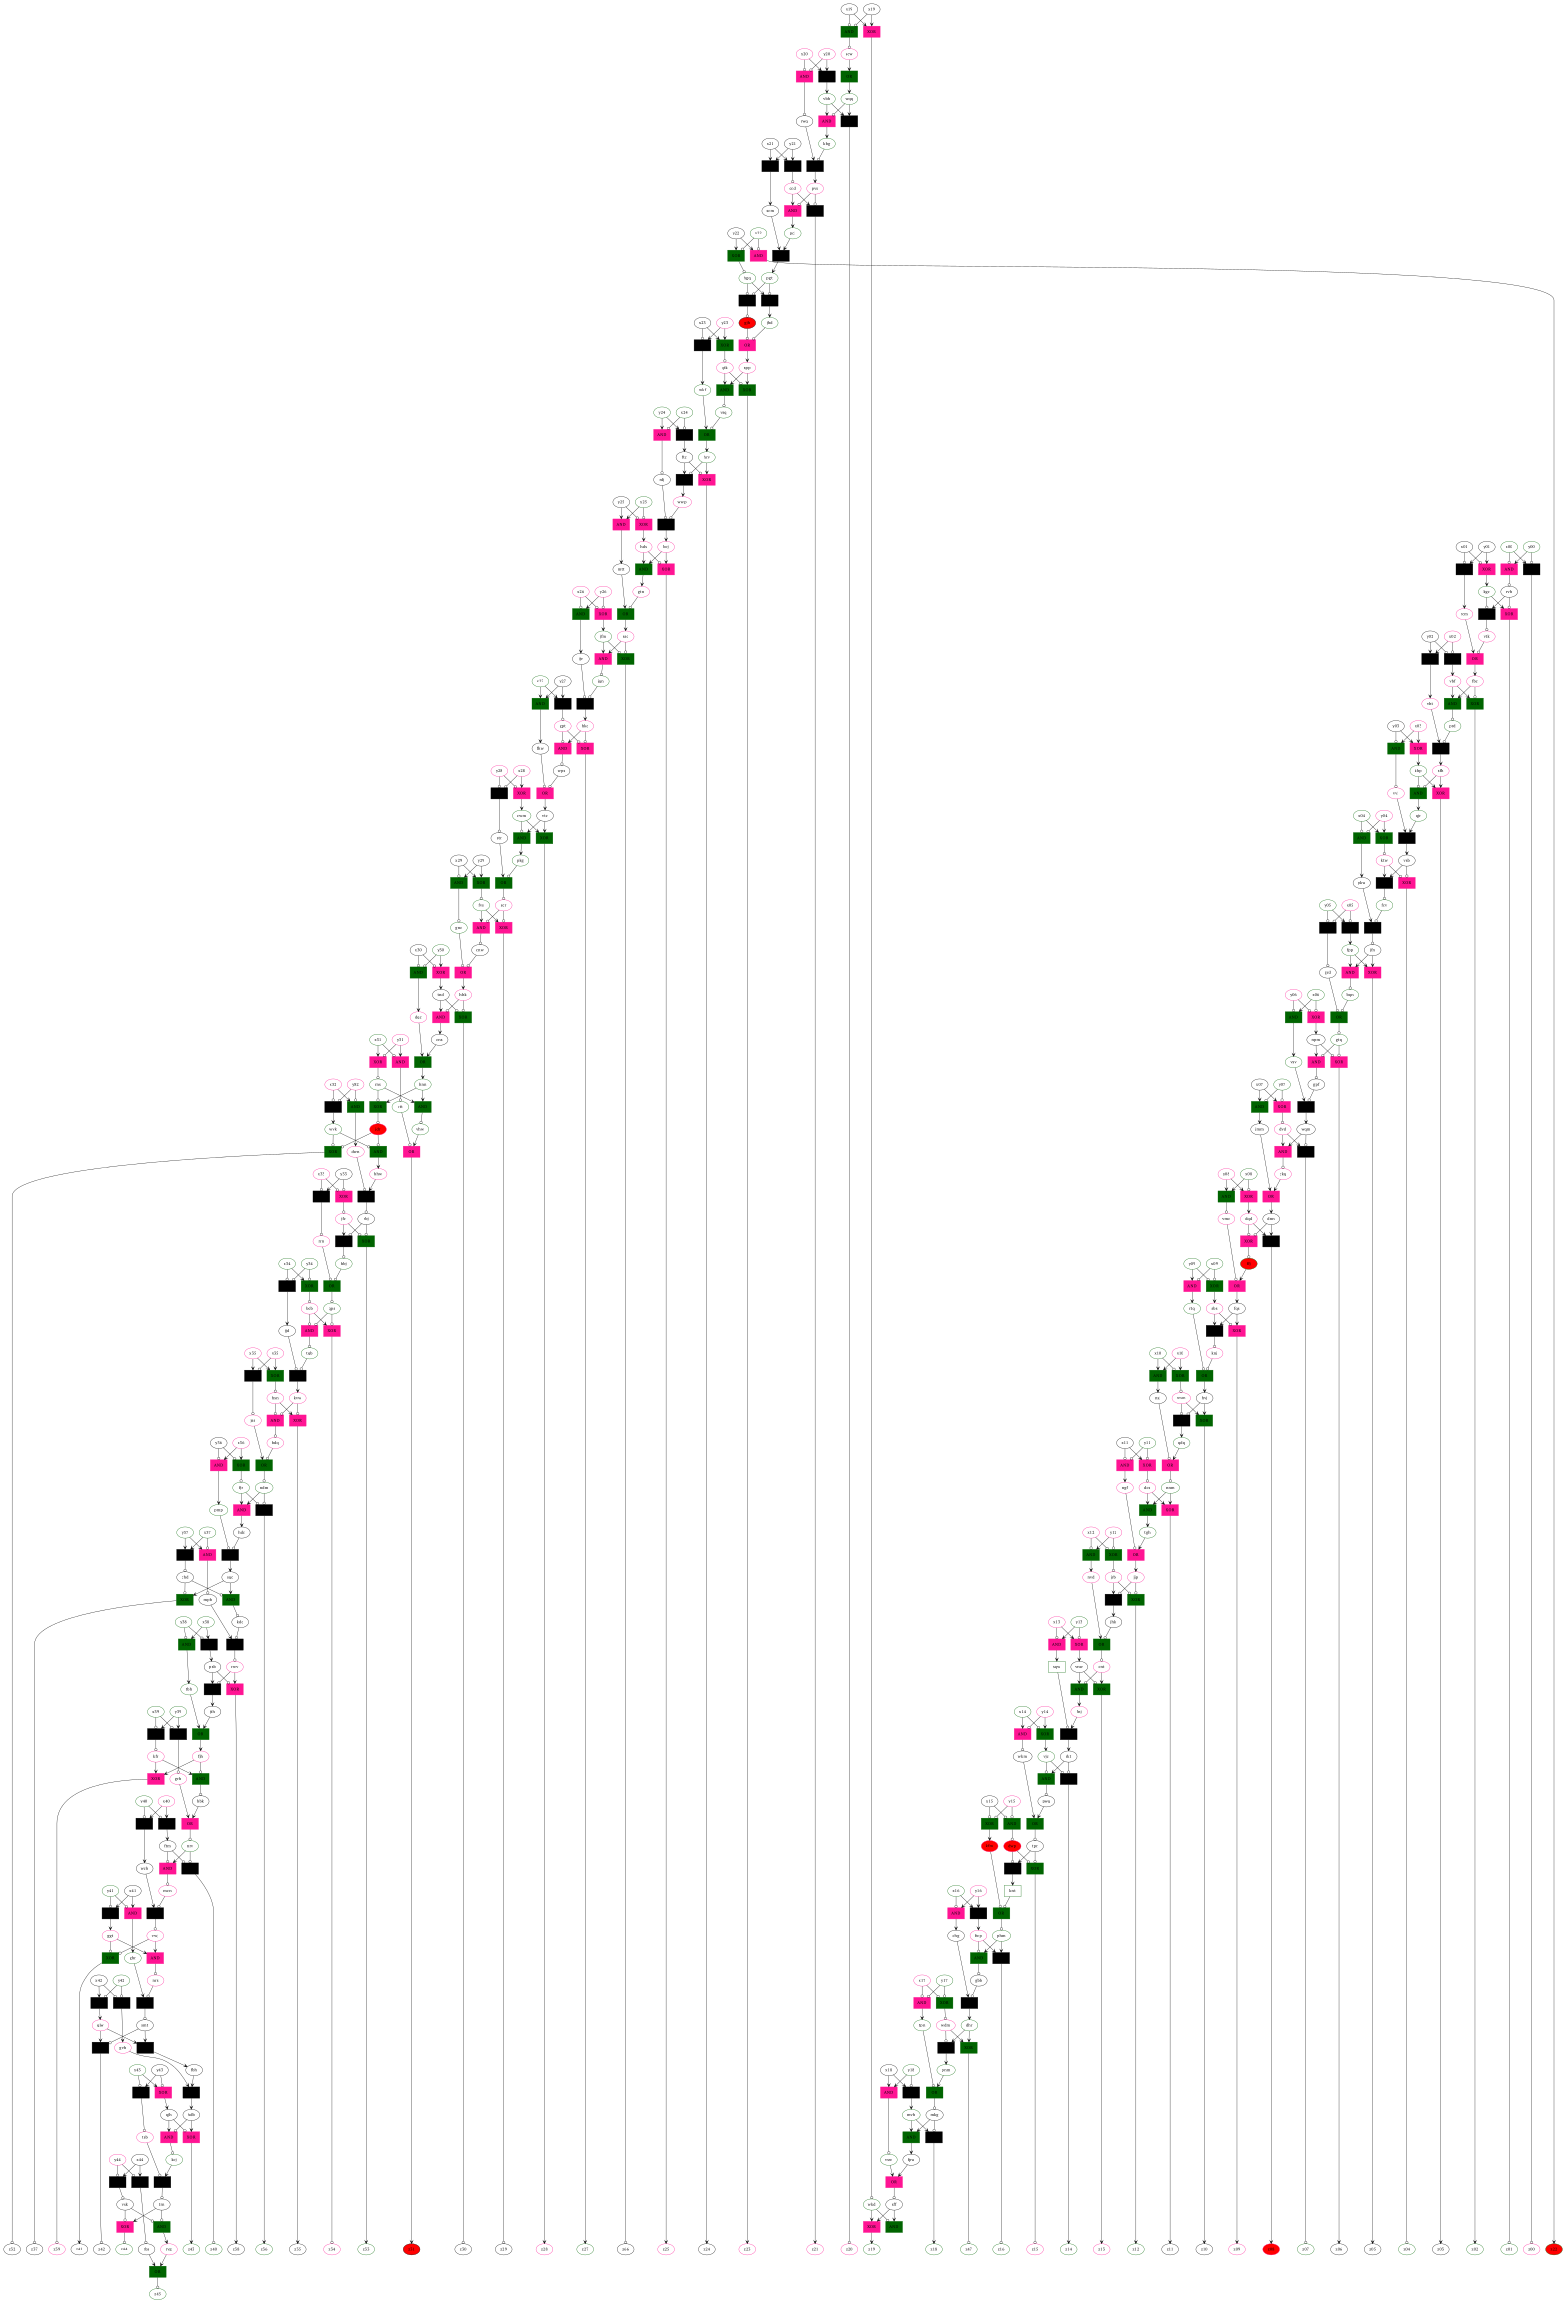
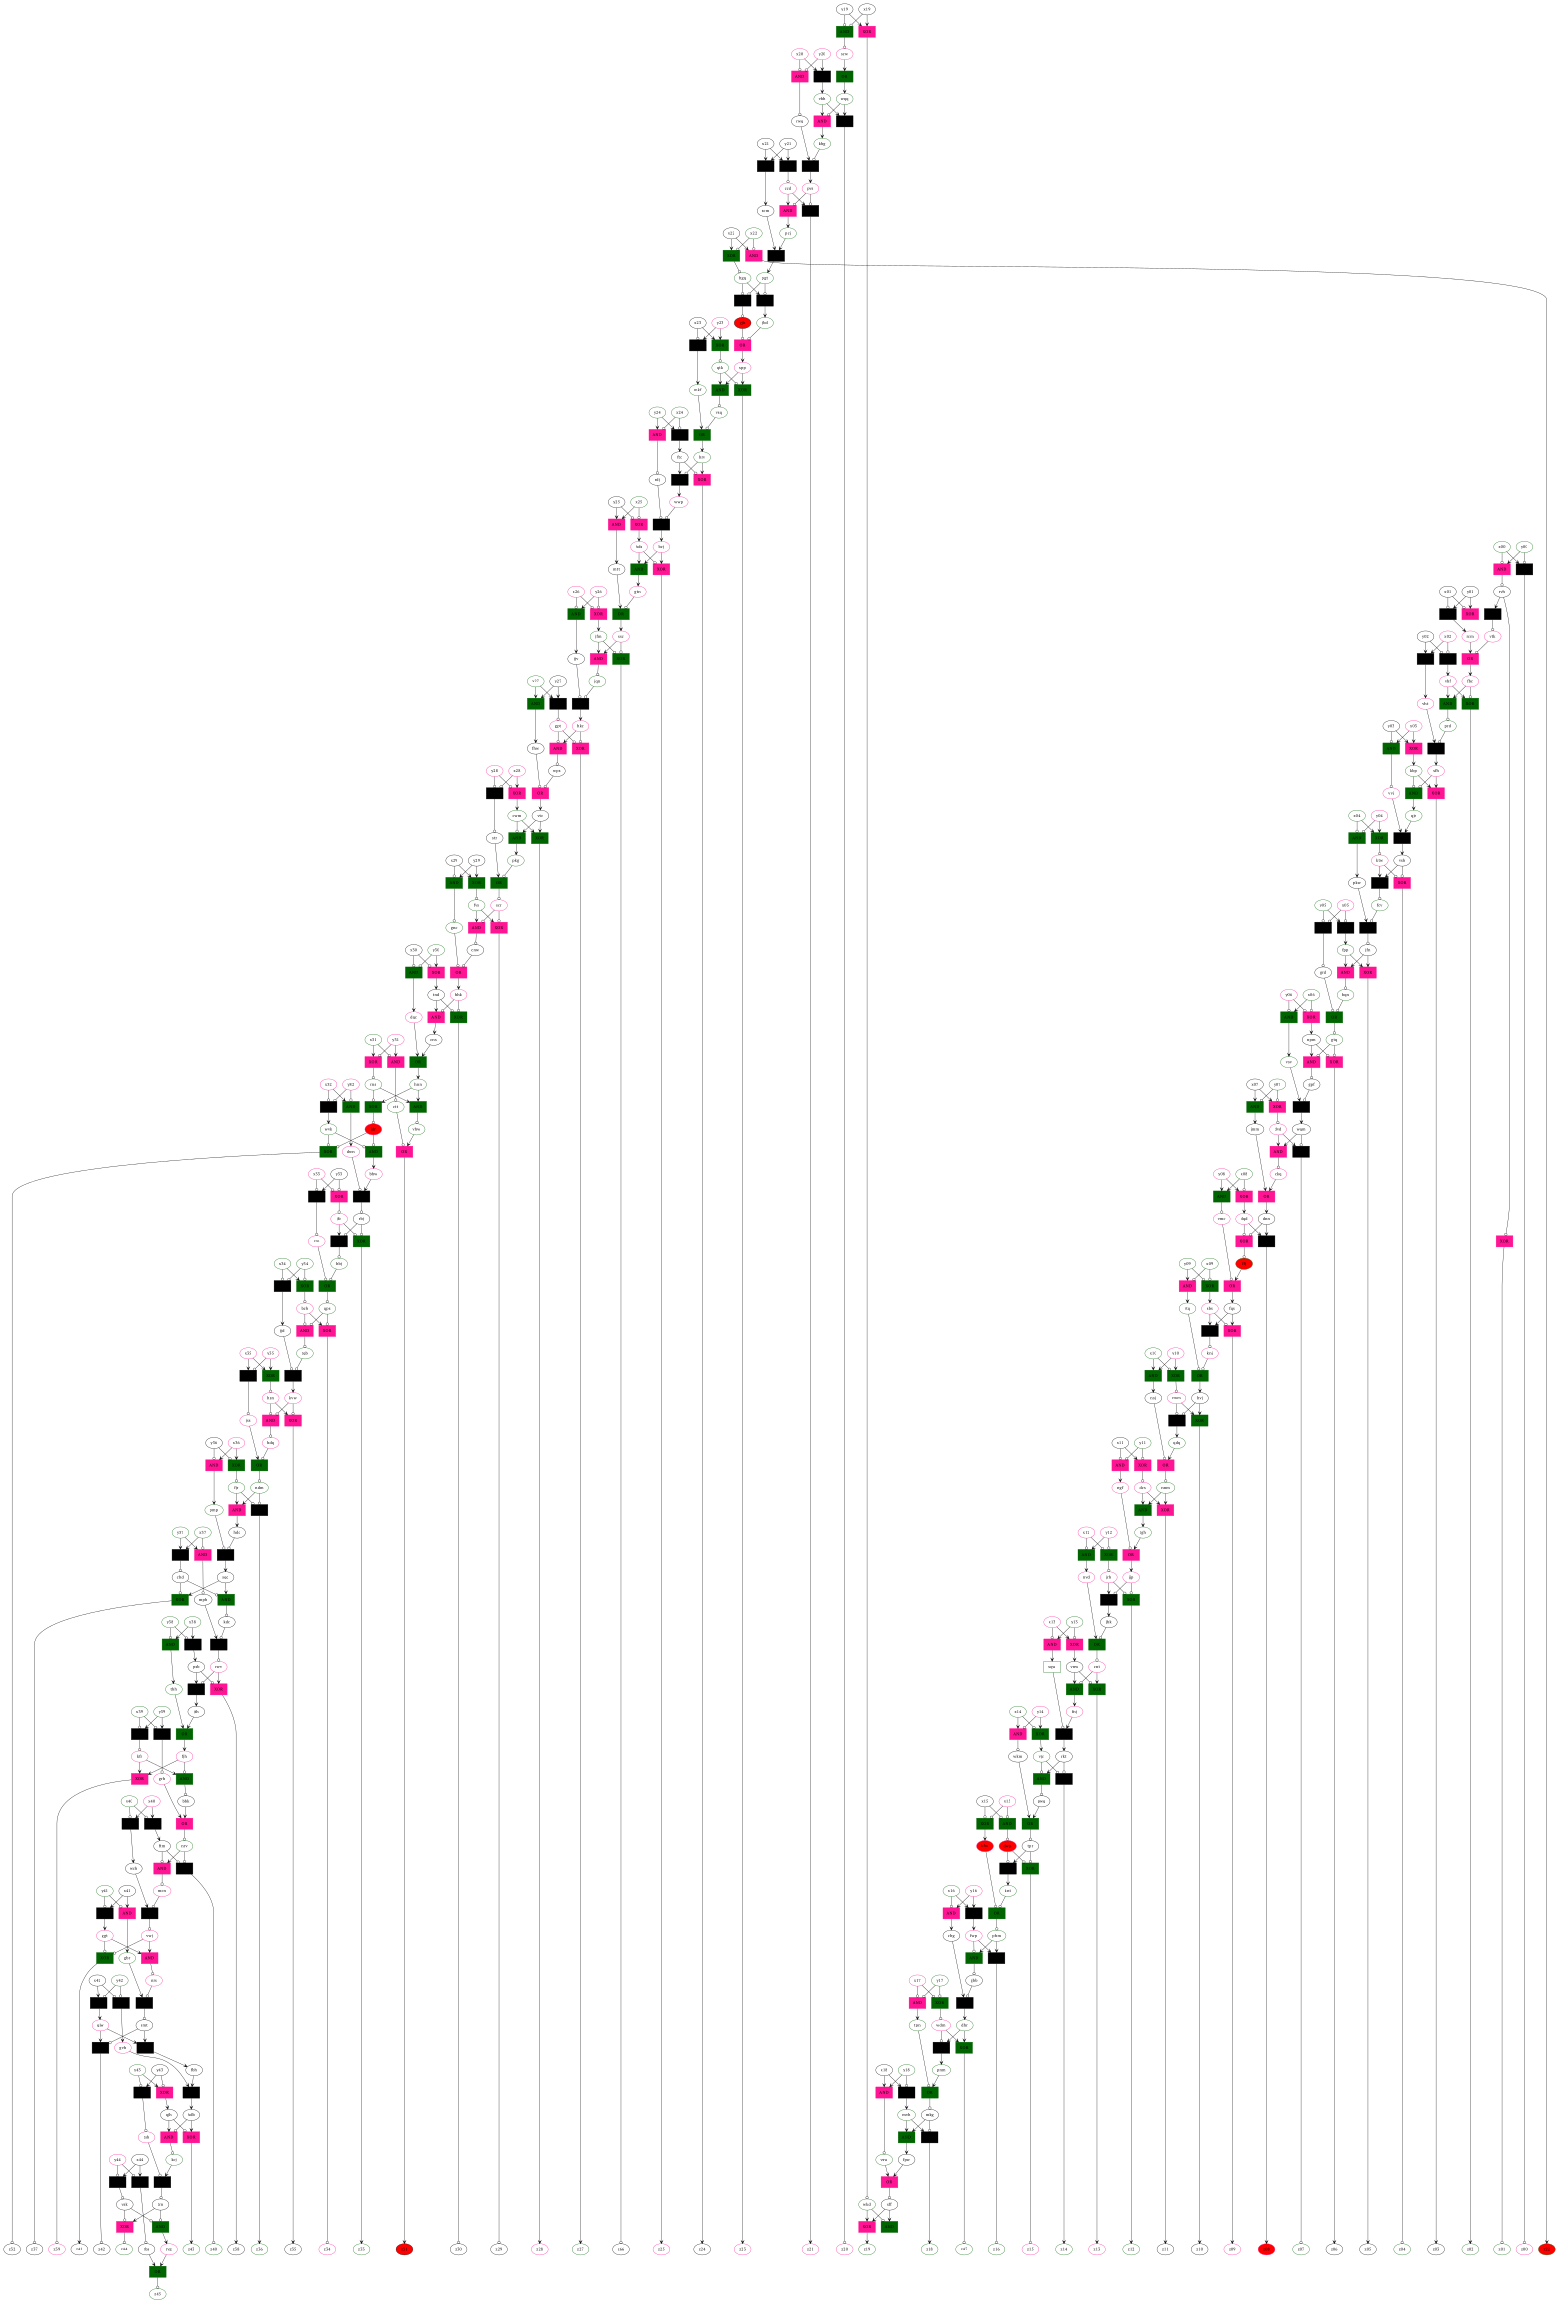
(725, 368) -> (720, 368)
(1487, 592) -> none
(1013, 1891) -> (1008, 1891)
